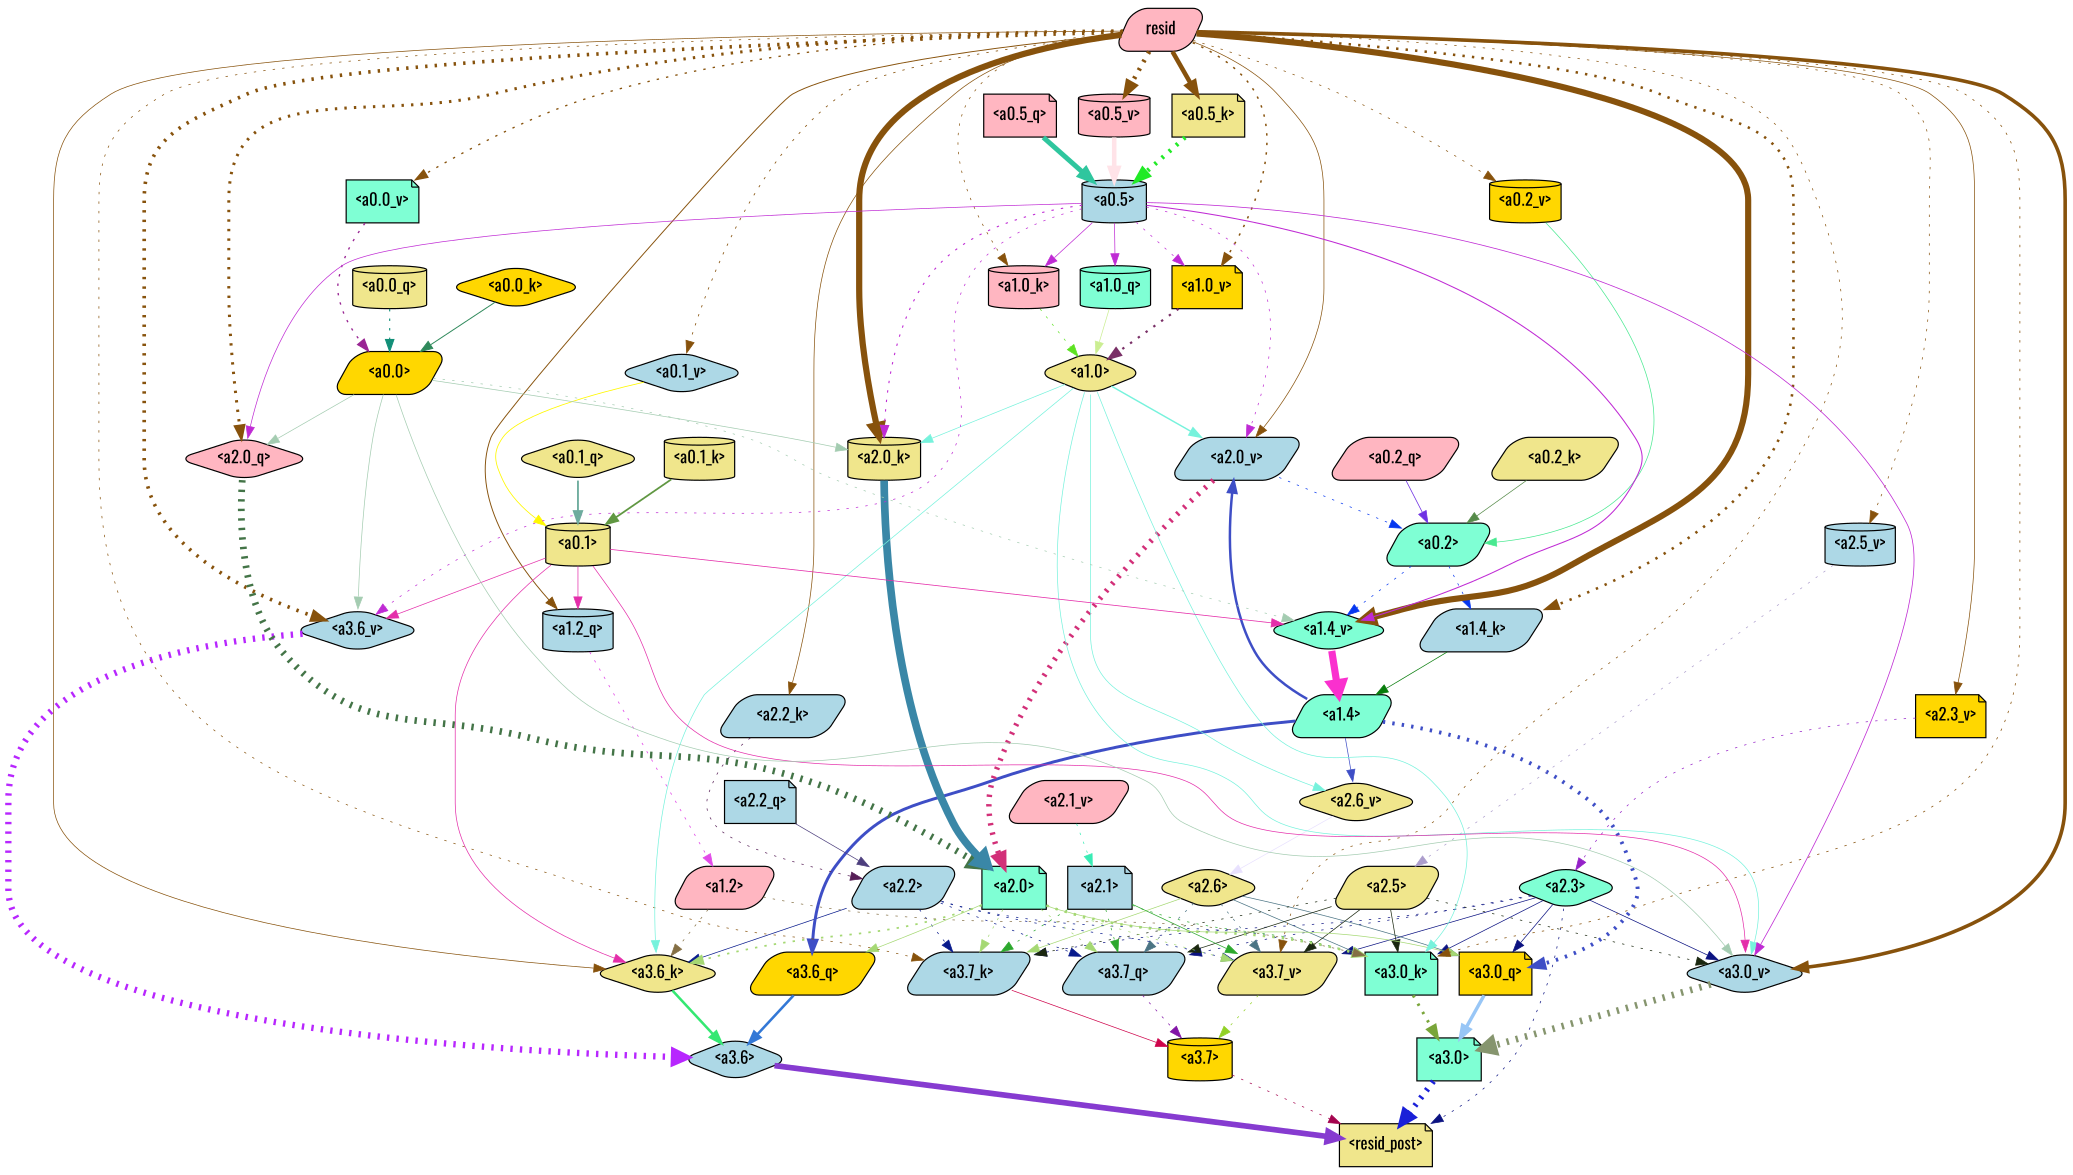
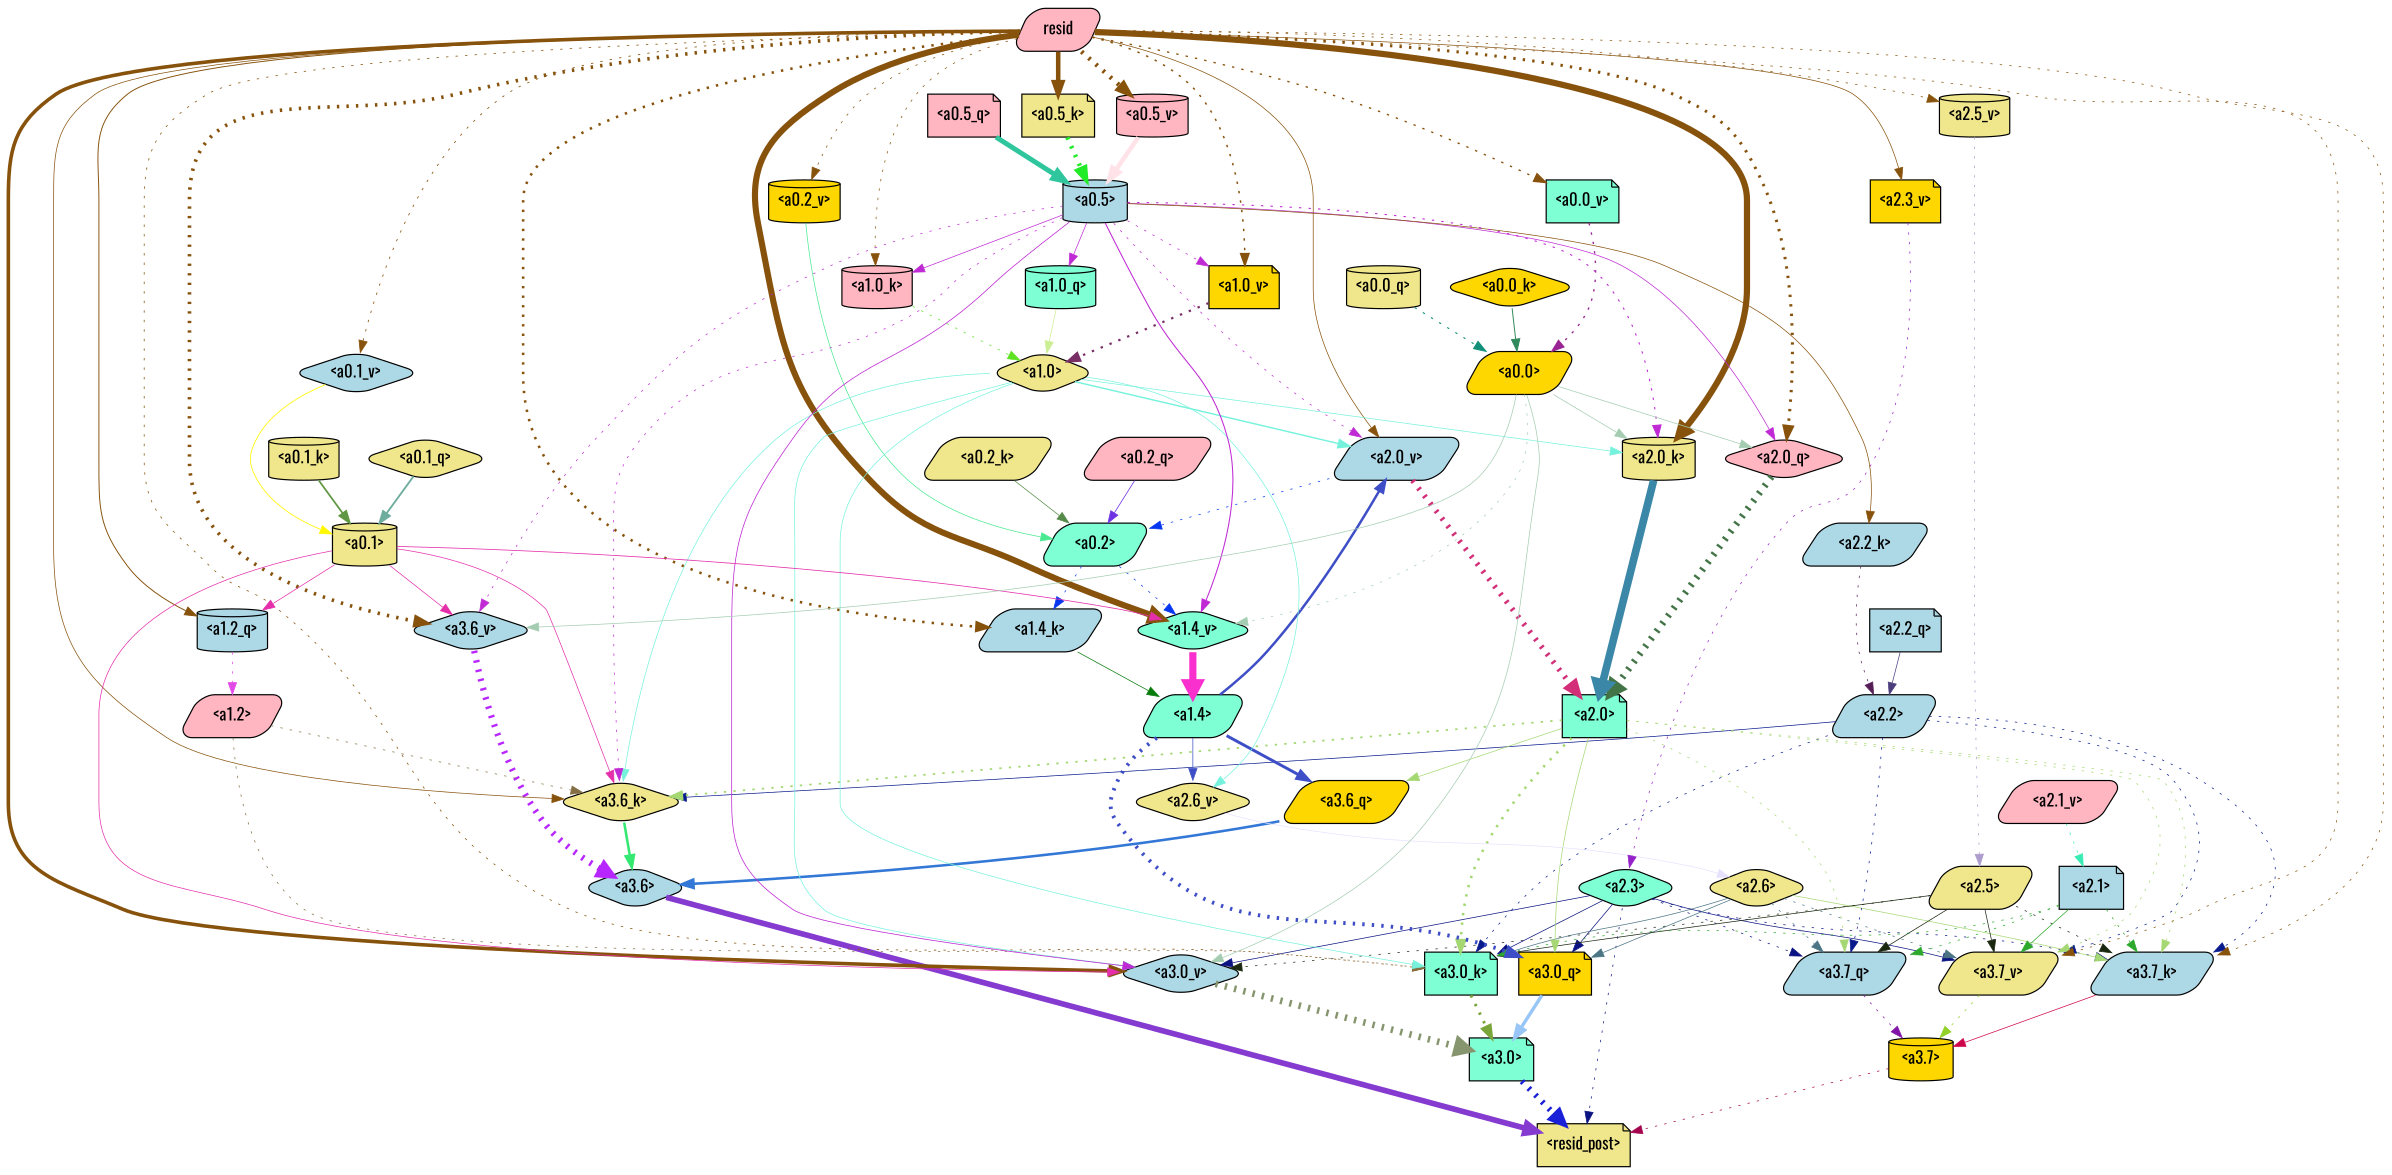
(823, 276) -> (1613, 250)
none -> (696, 391)
(1860, 545) -> (1975, 116)
